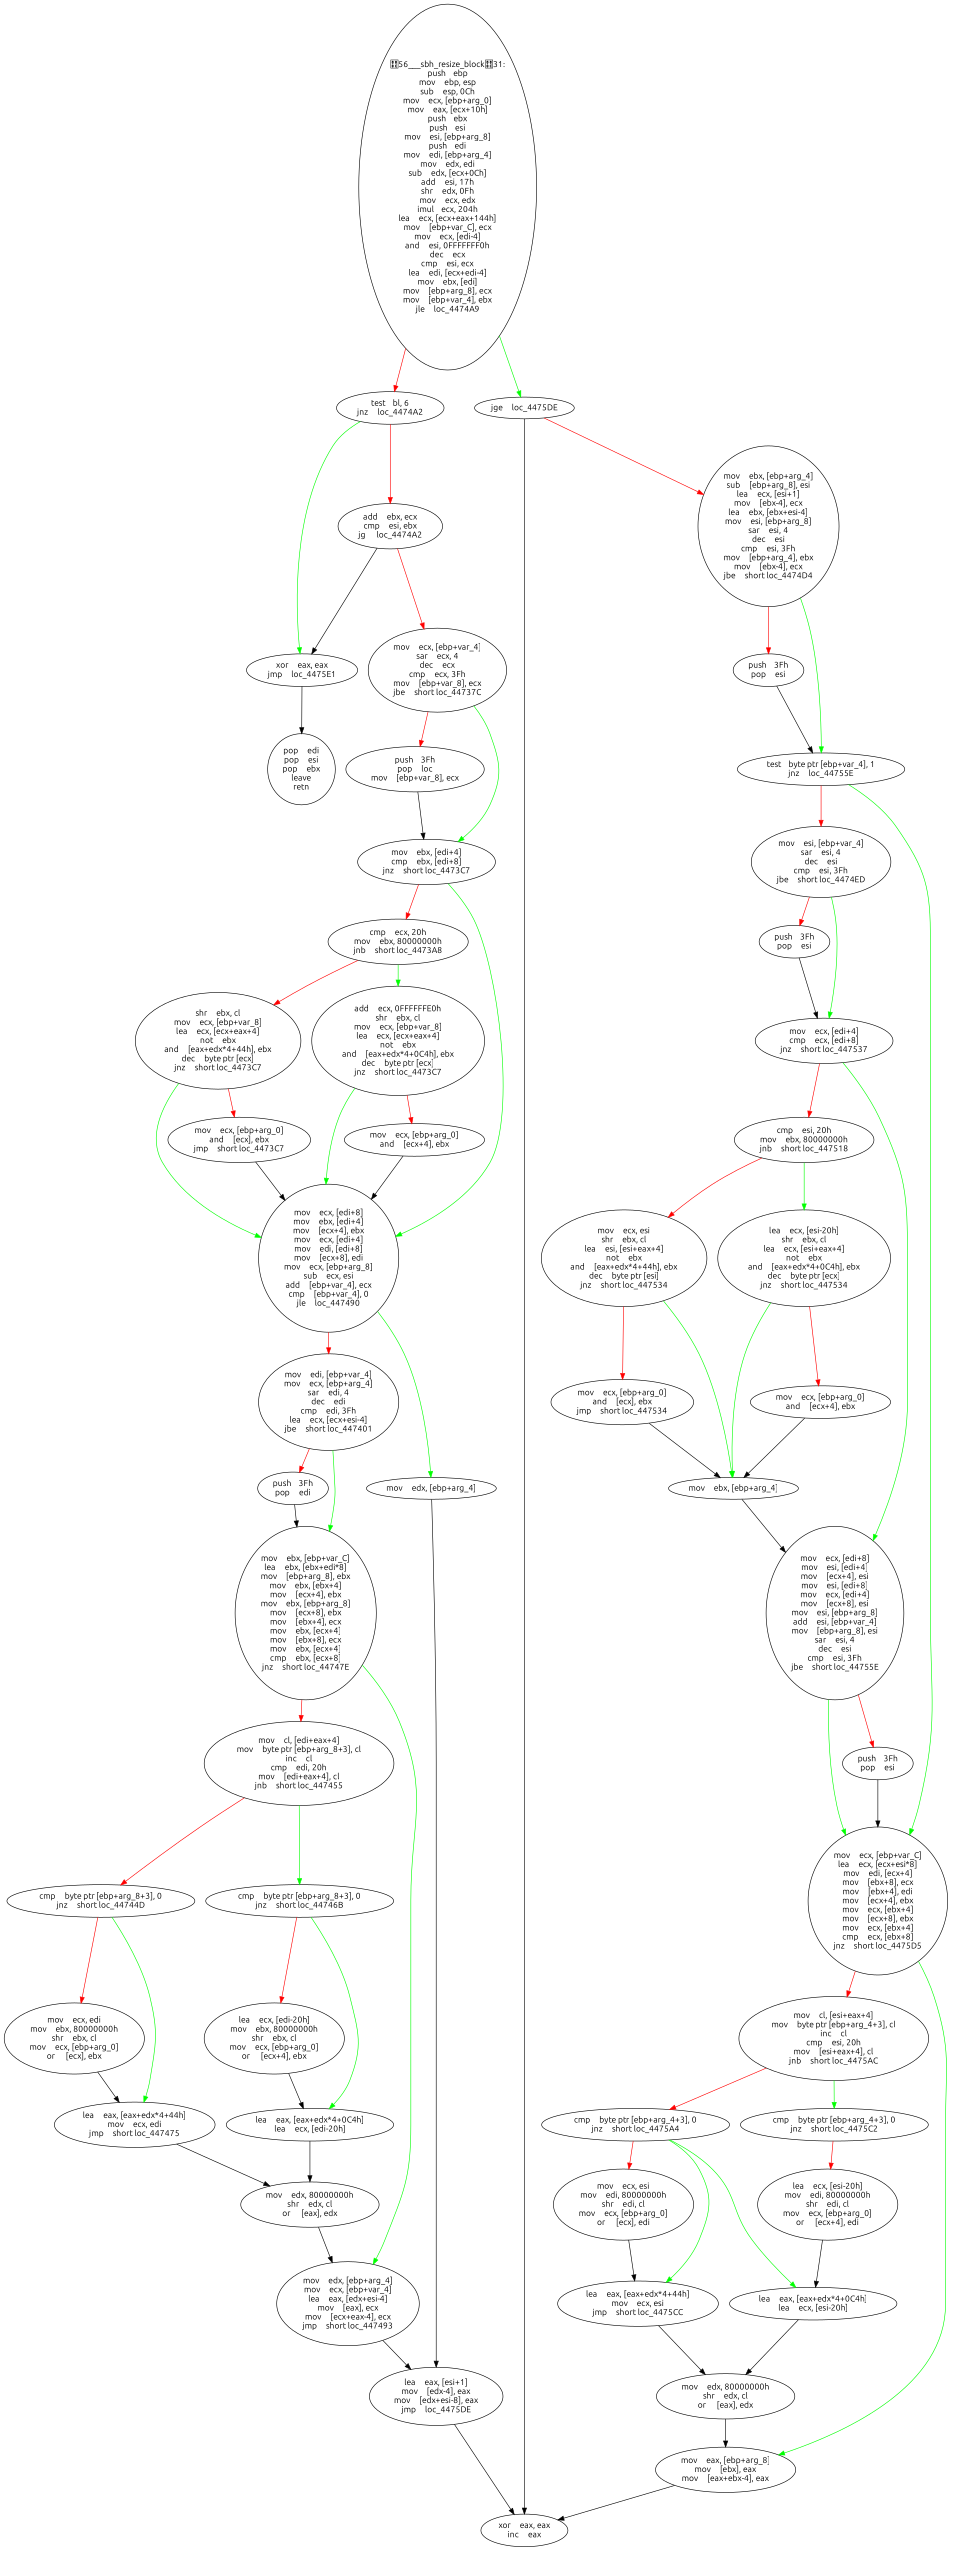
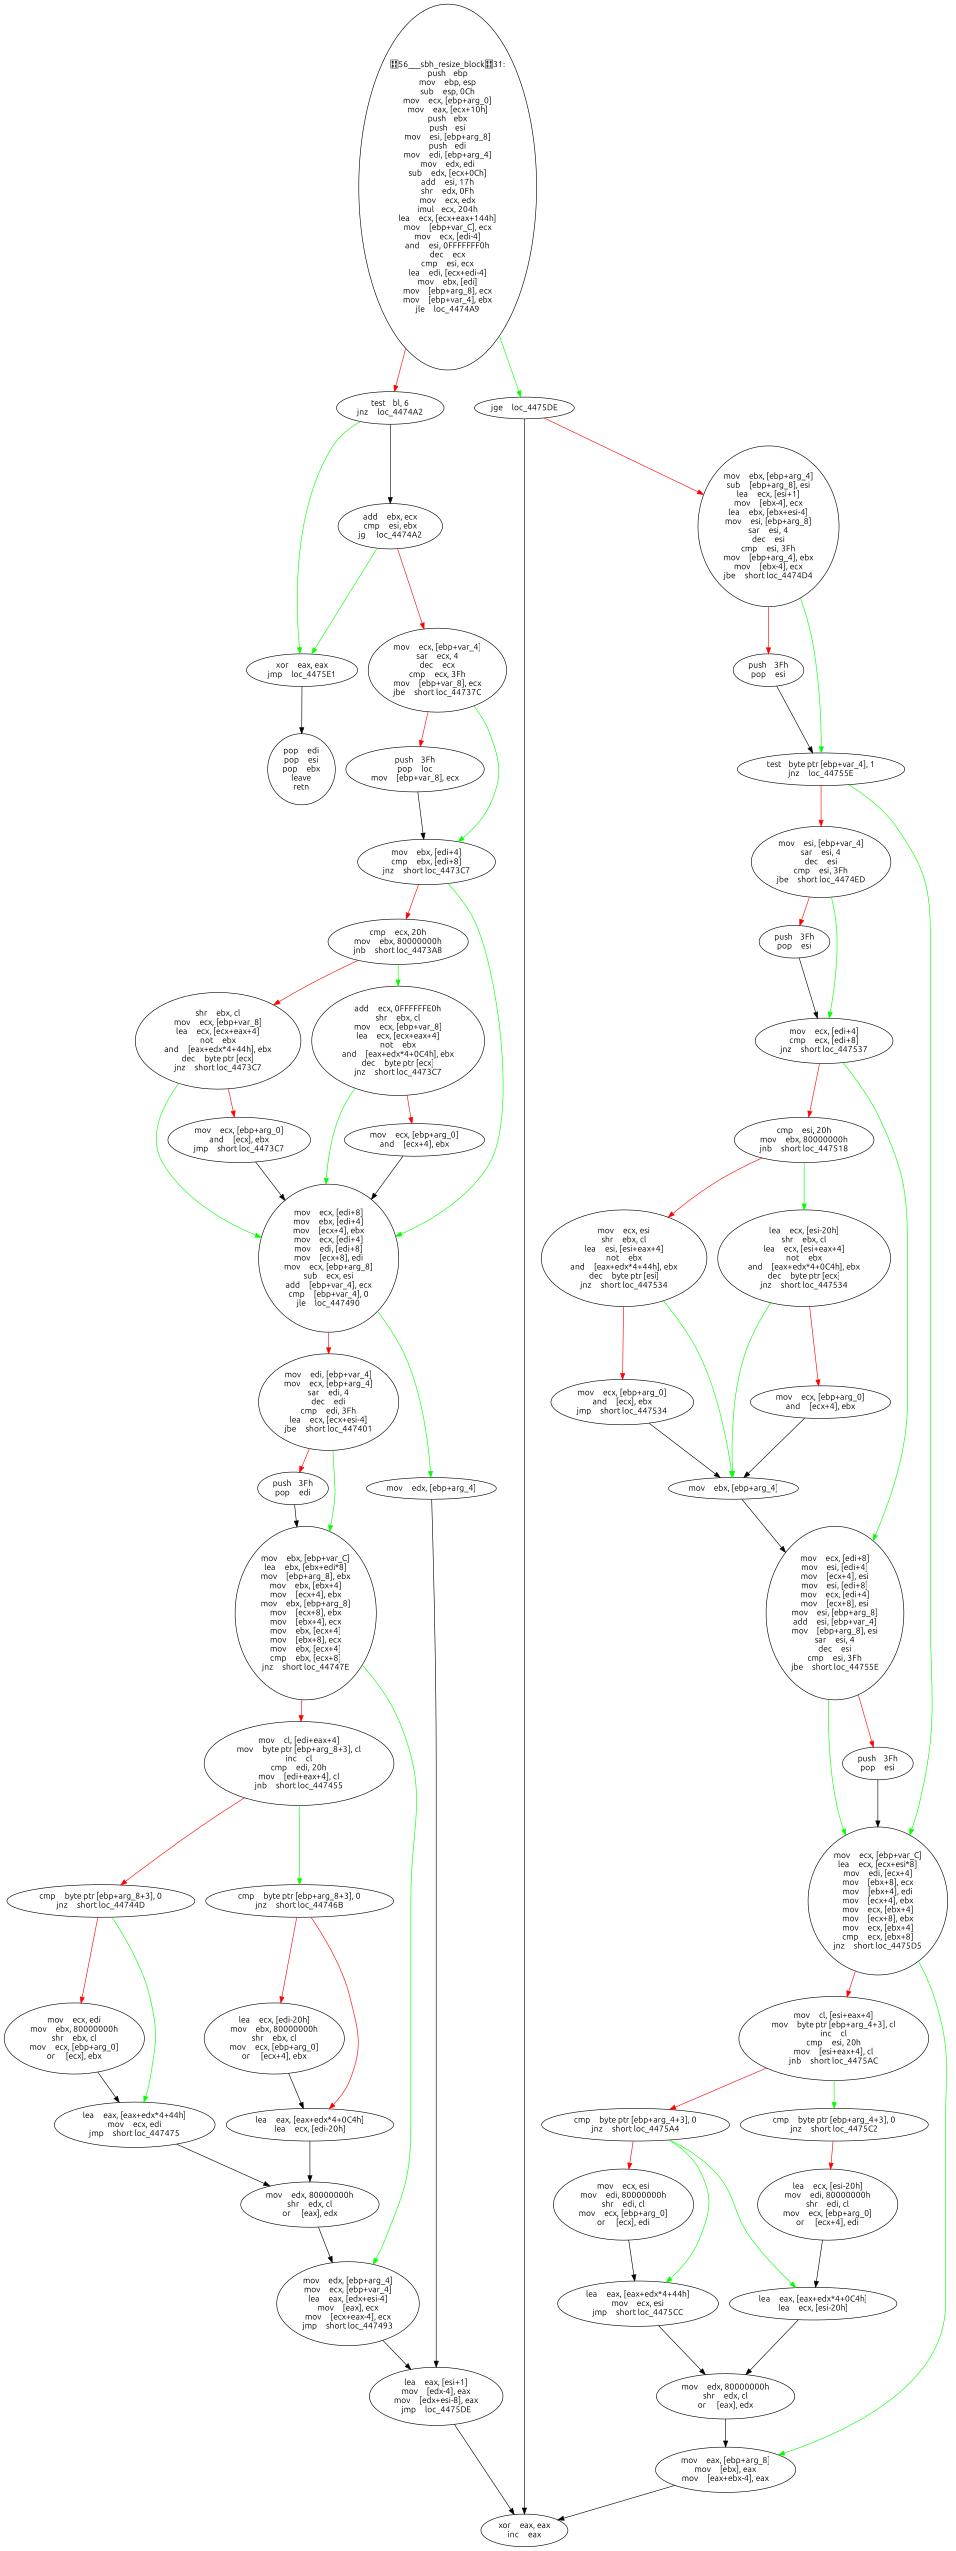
(390, 461) -> (390, 461)
(346, 598) -> (346, 598)
(353, 2009) -> (353, 2009)
